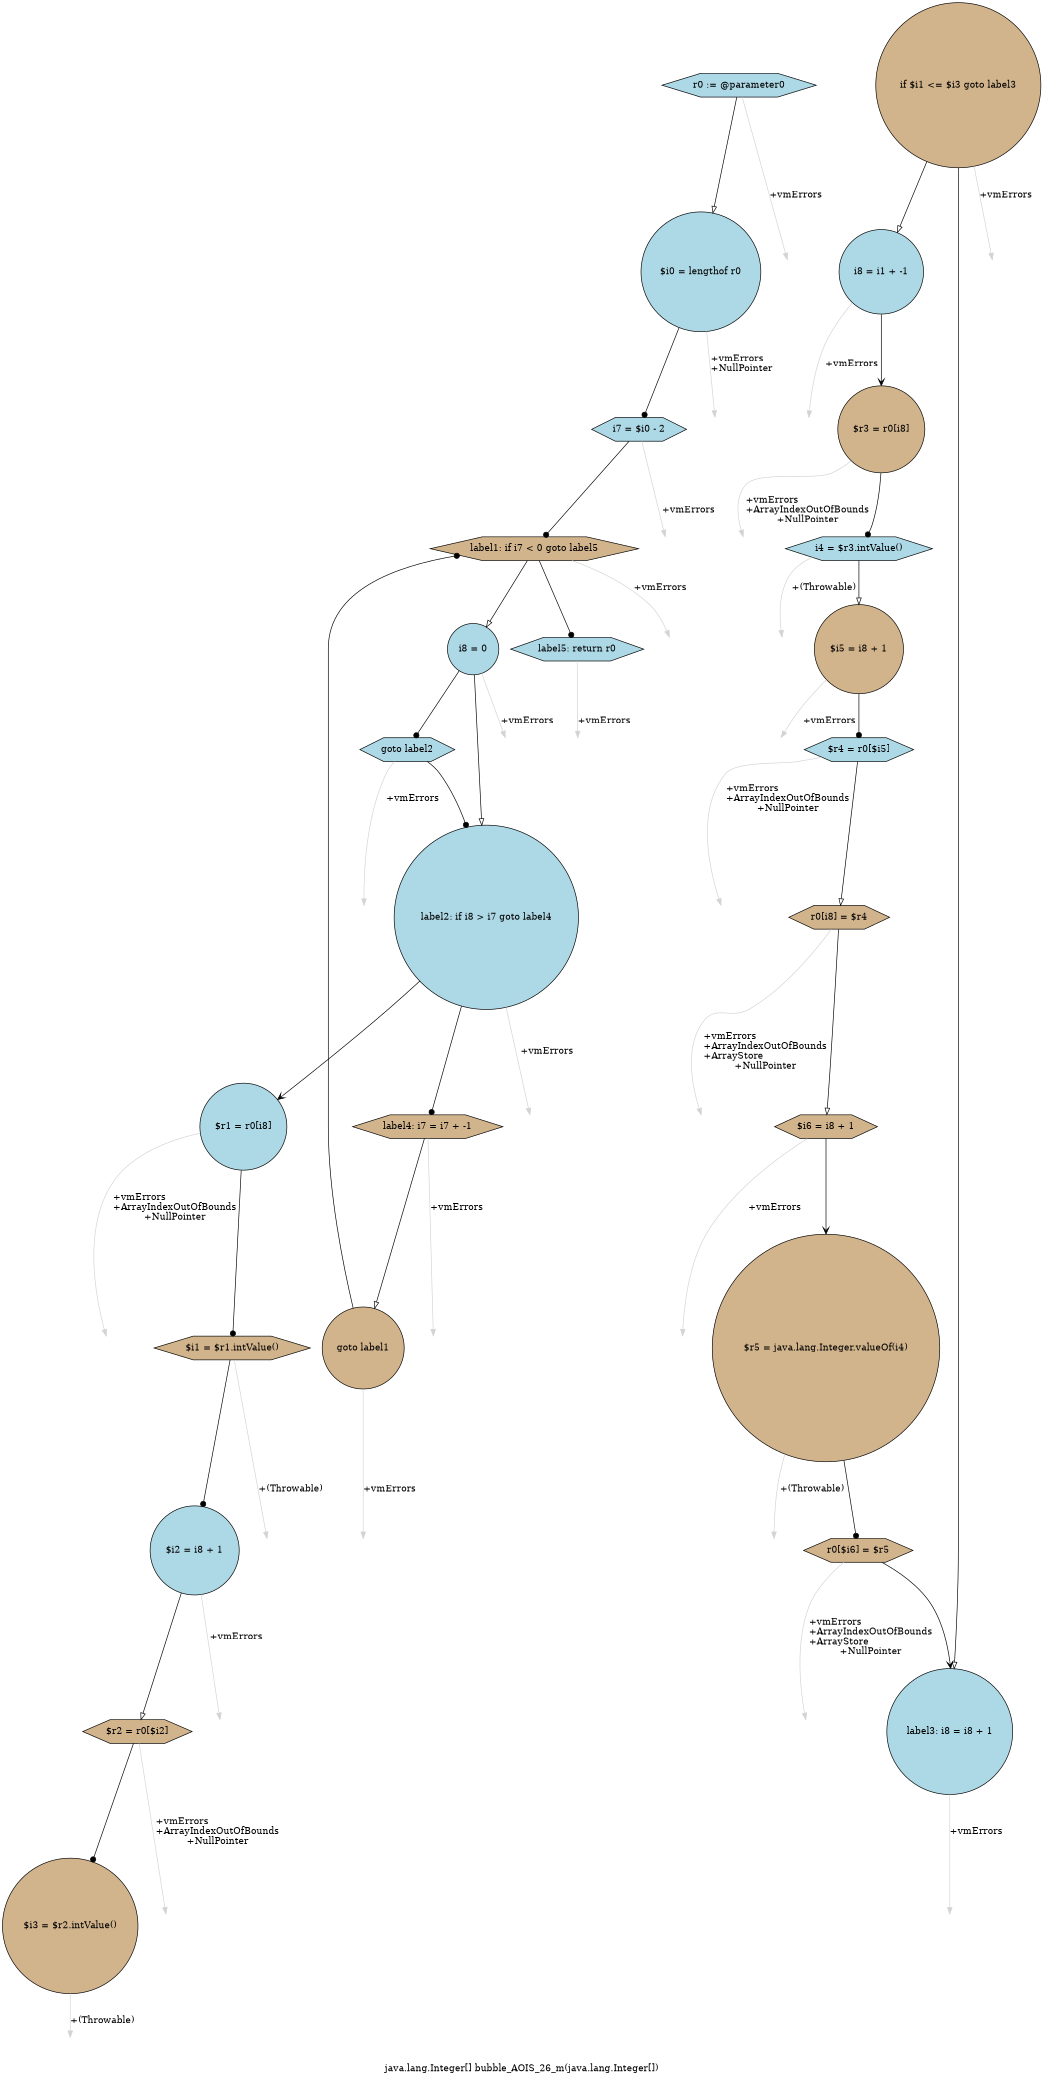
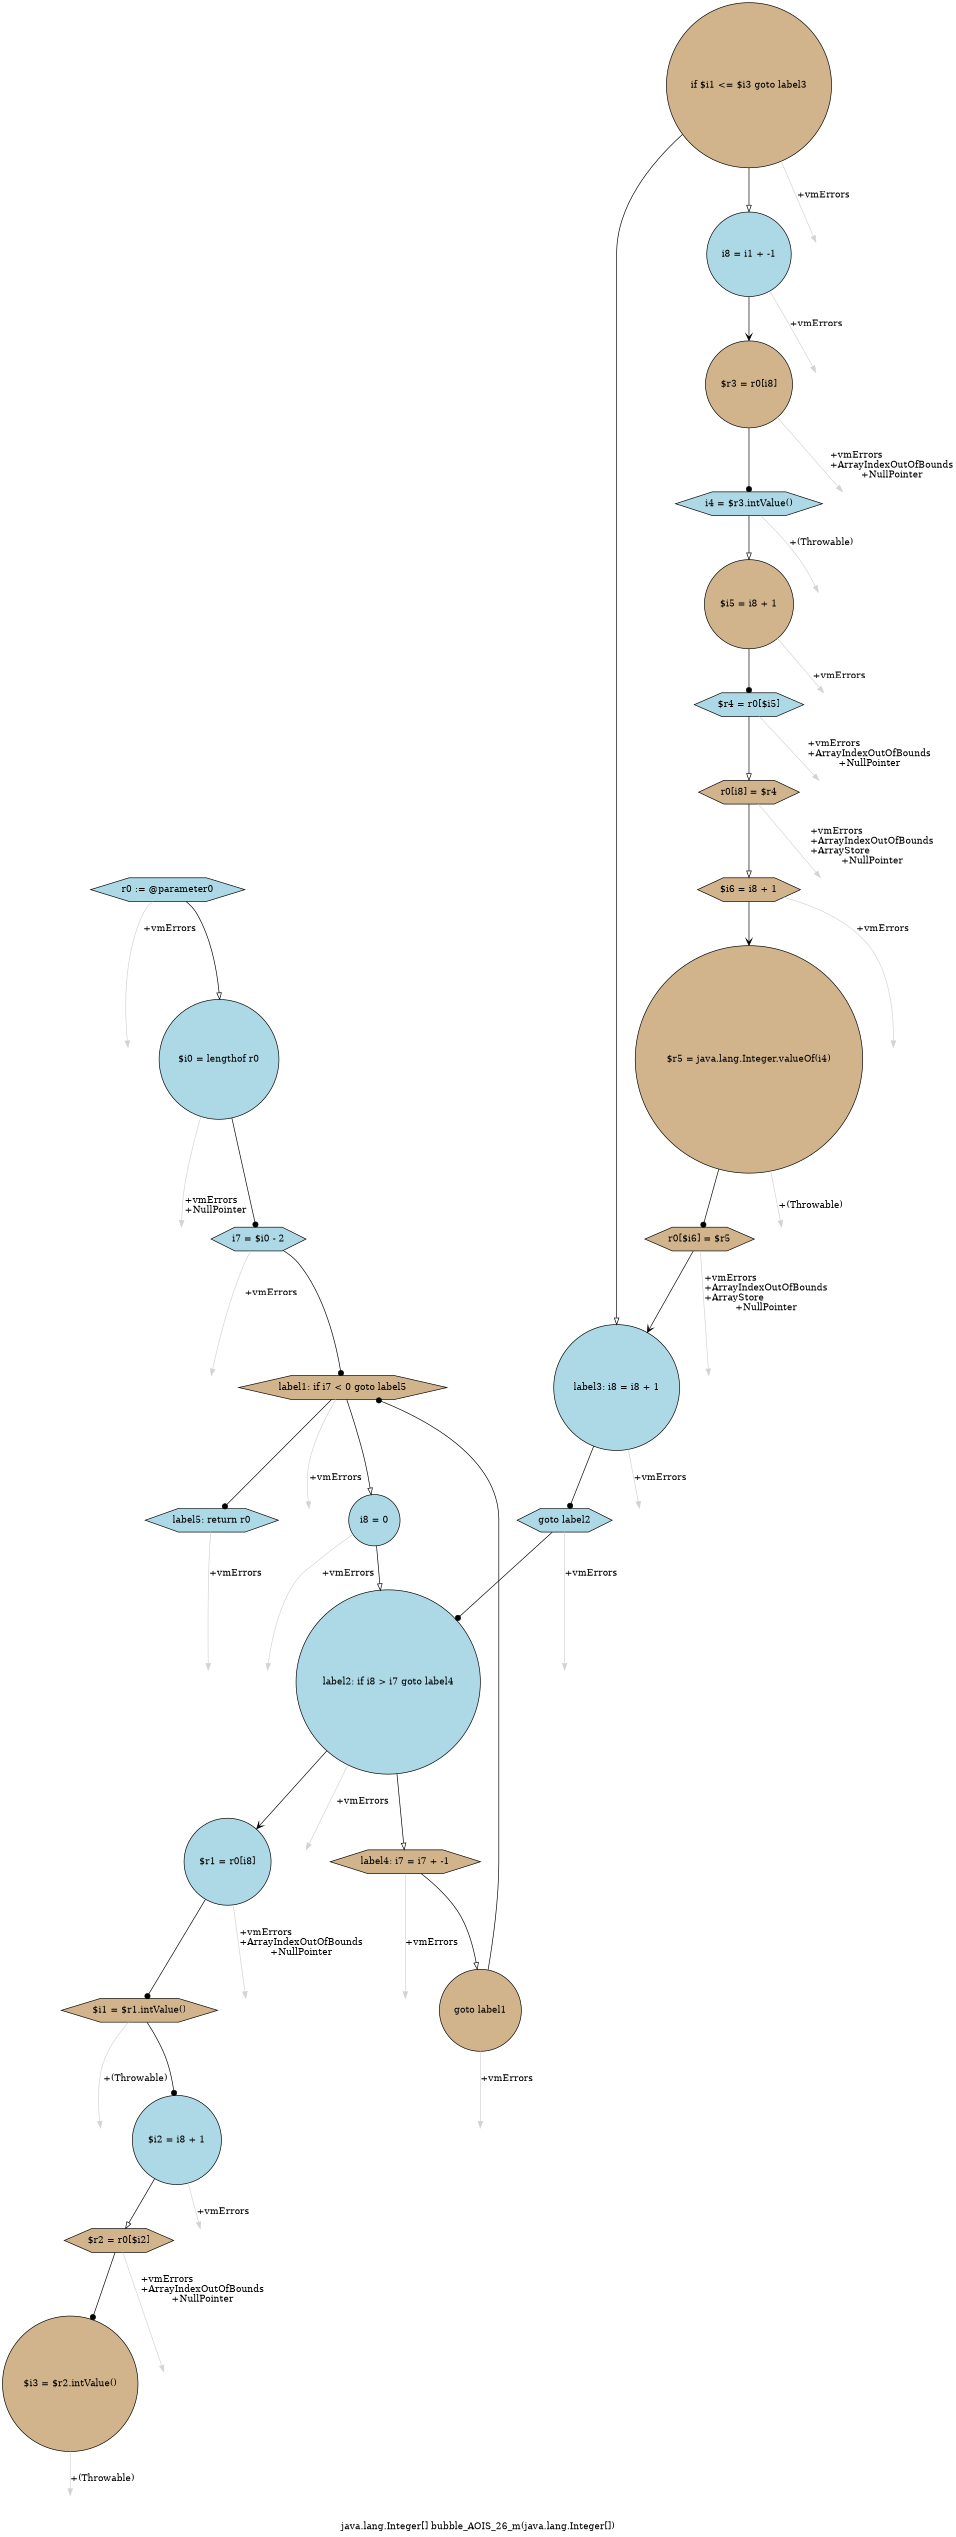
(439, 702) -> (582, 1475)
(447, 1058) -> (400, 1808)
